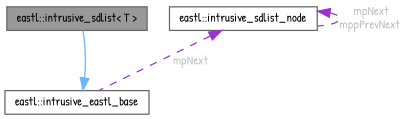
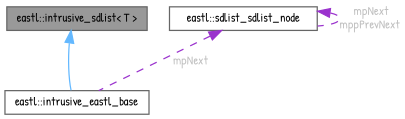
(243, 19) -> (243, 19)
(85, 54) -> (69, 67)
